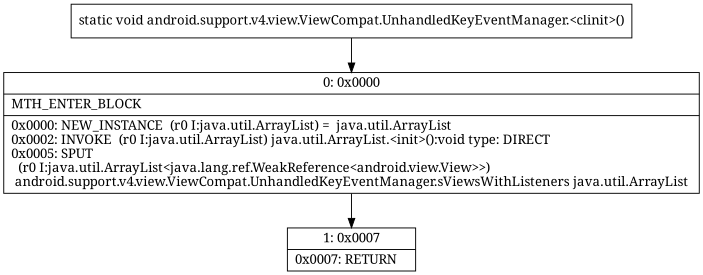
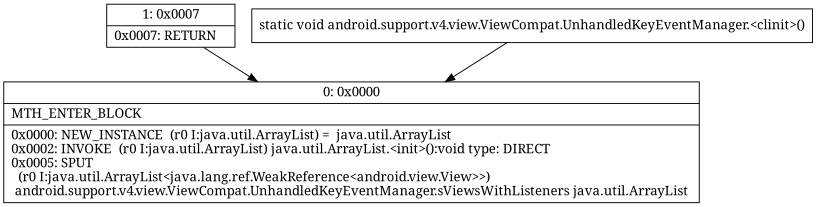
(352, 206) -> (226, 62)
